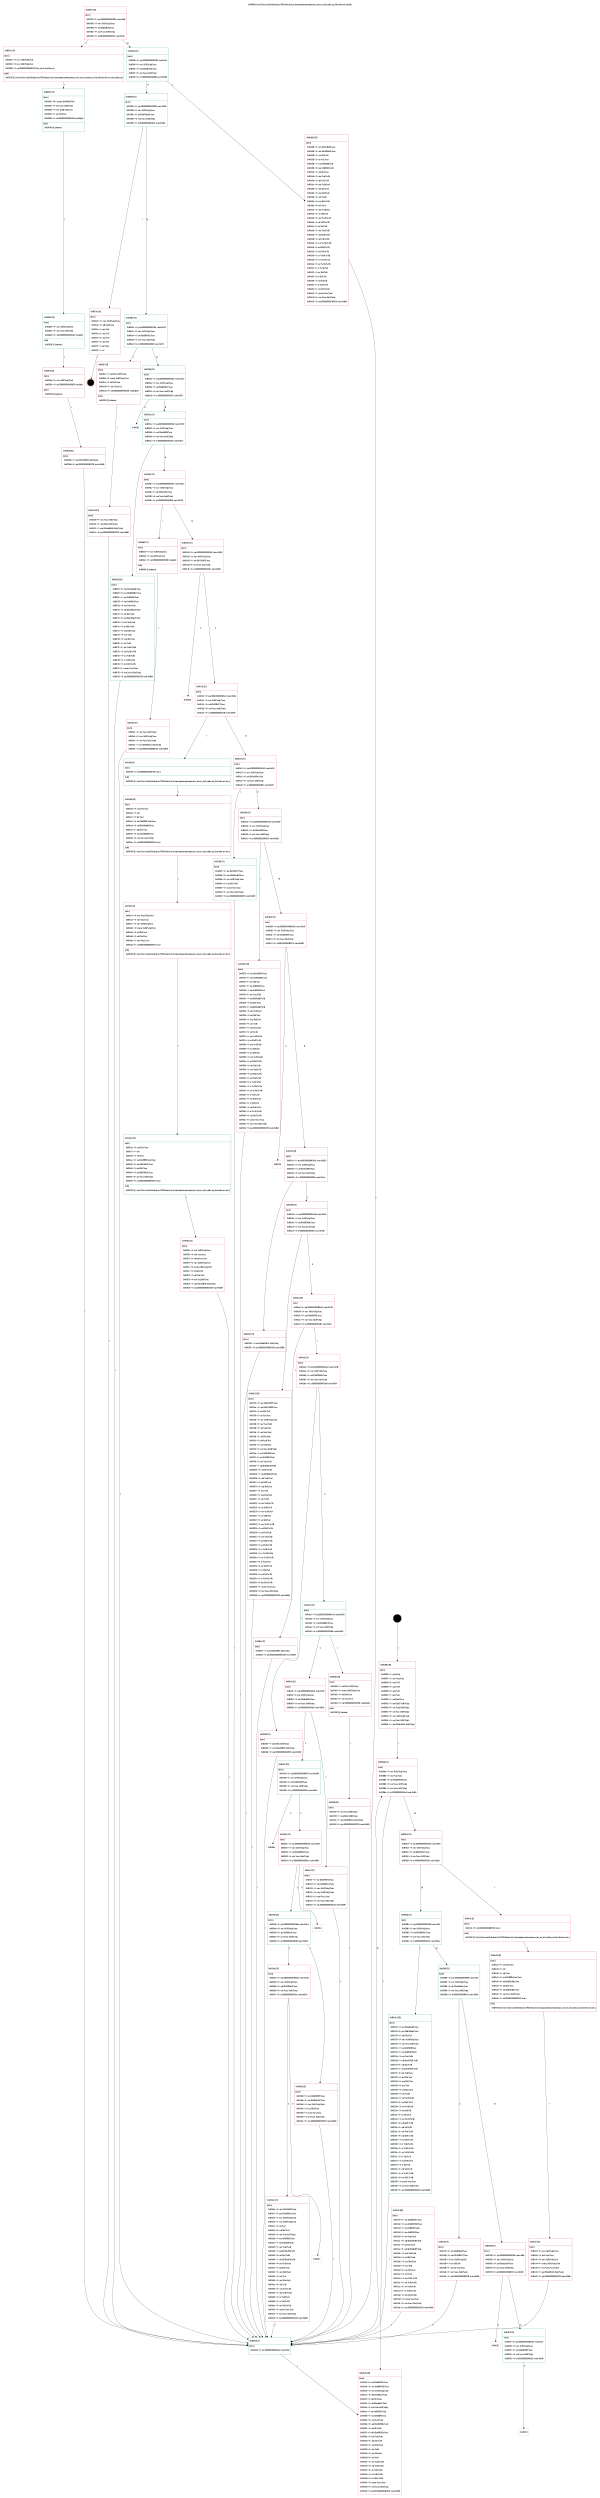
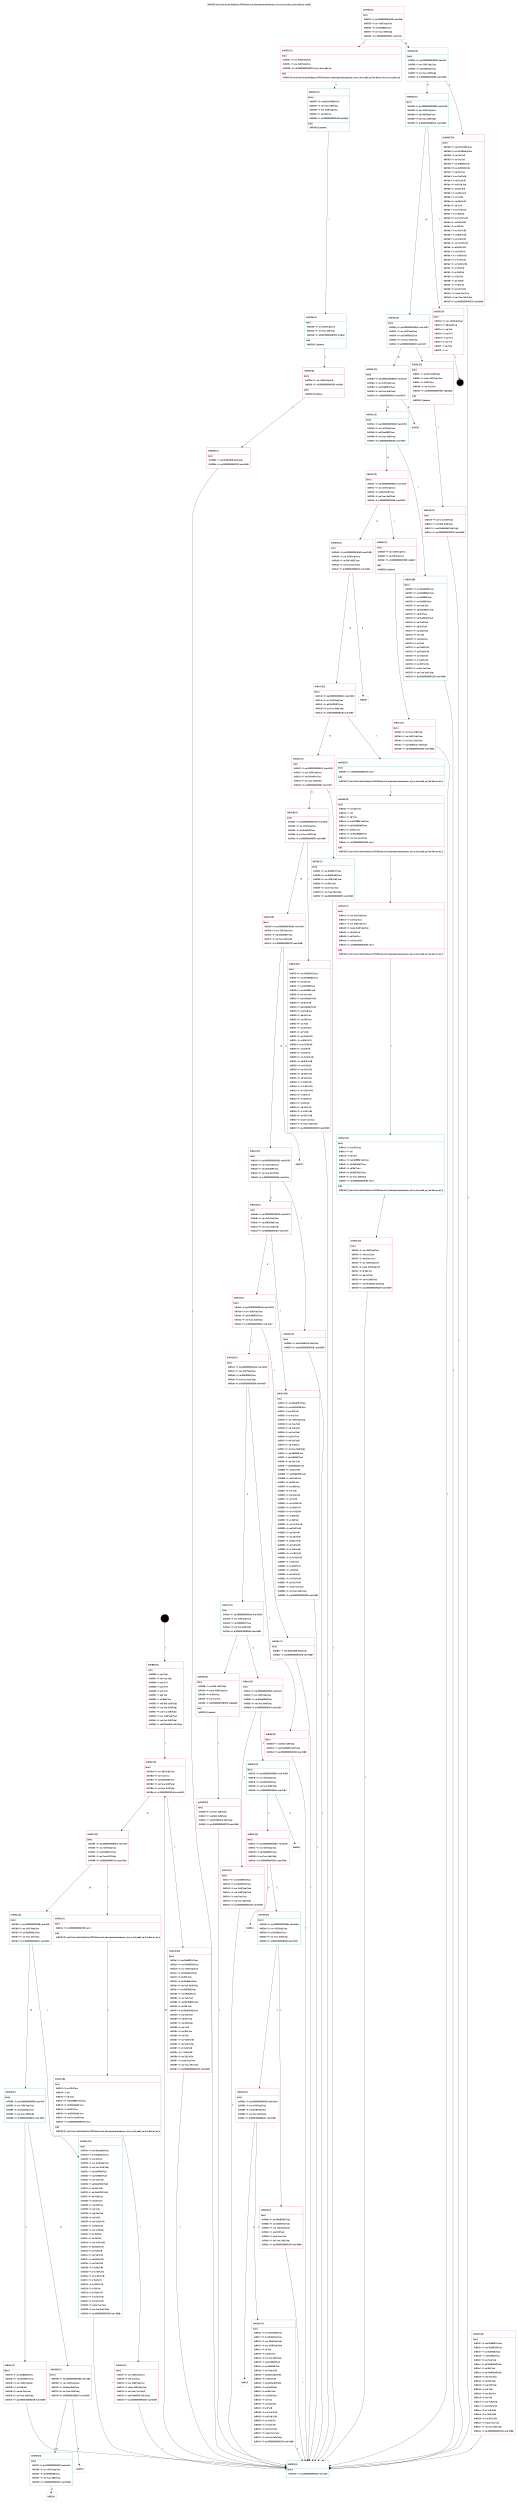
(318, 2384) -> (178, 2302)
